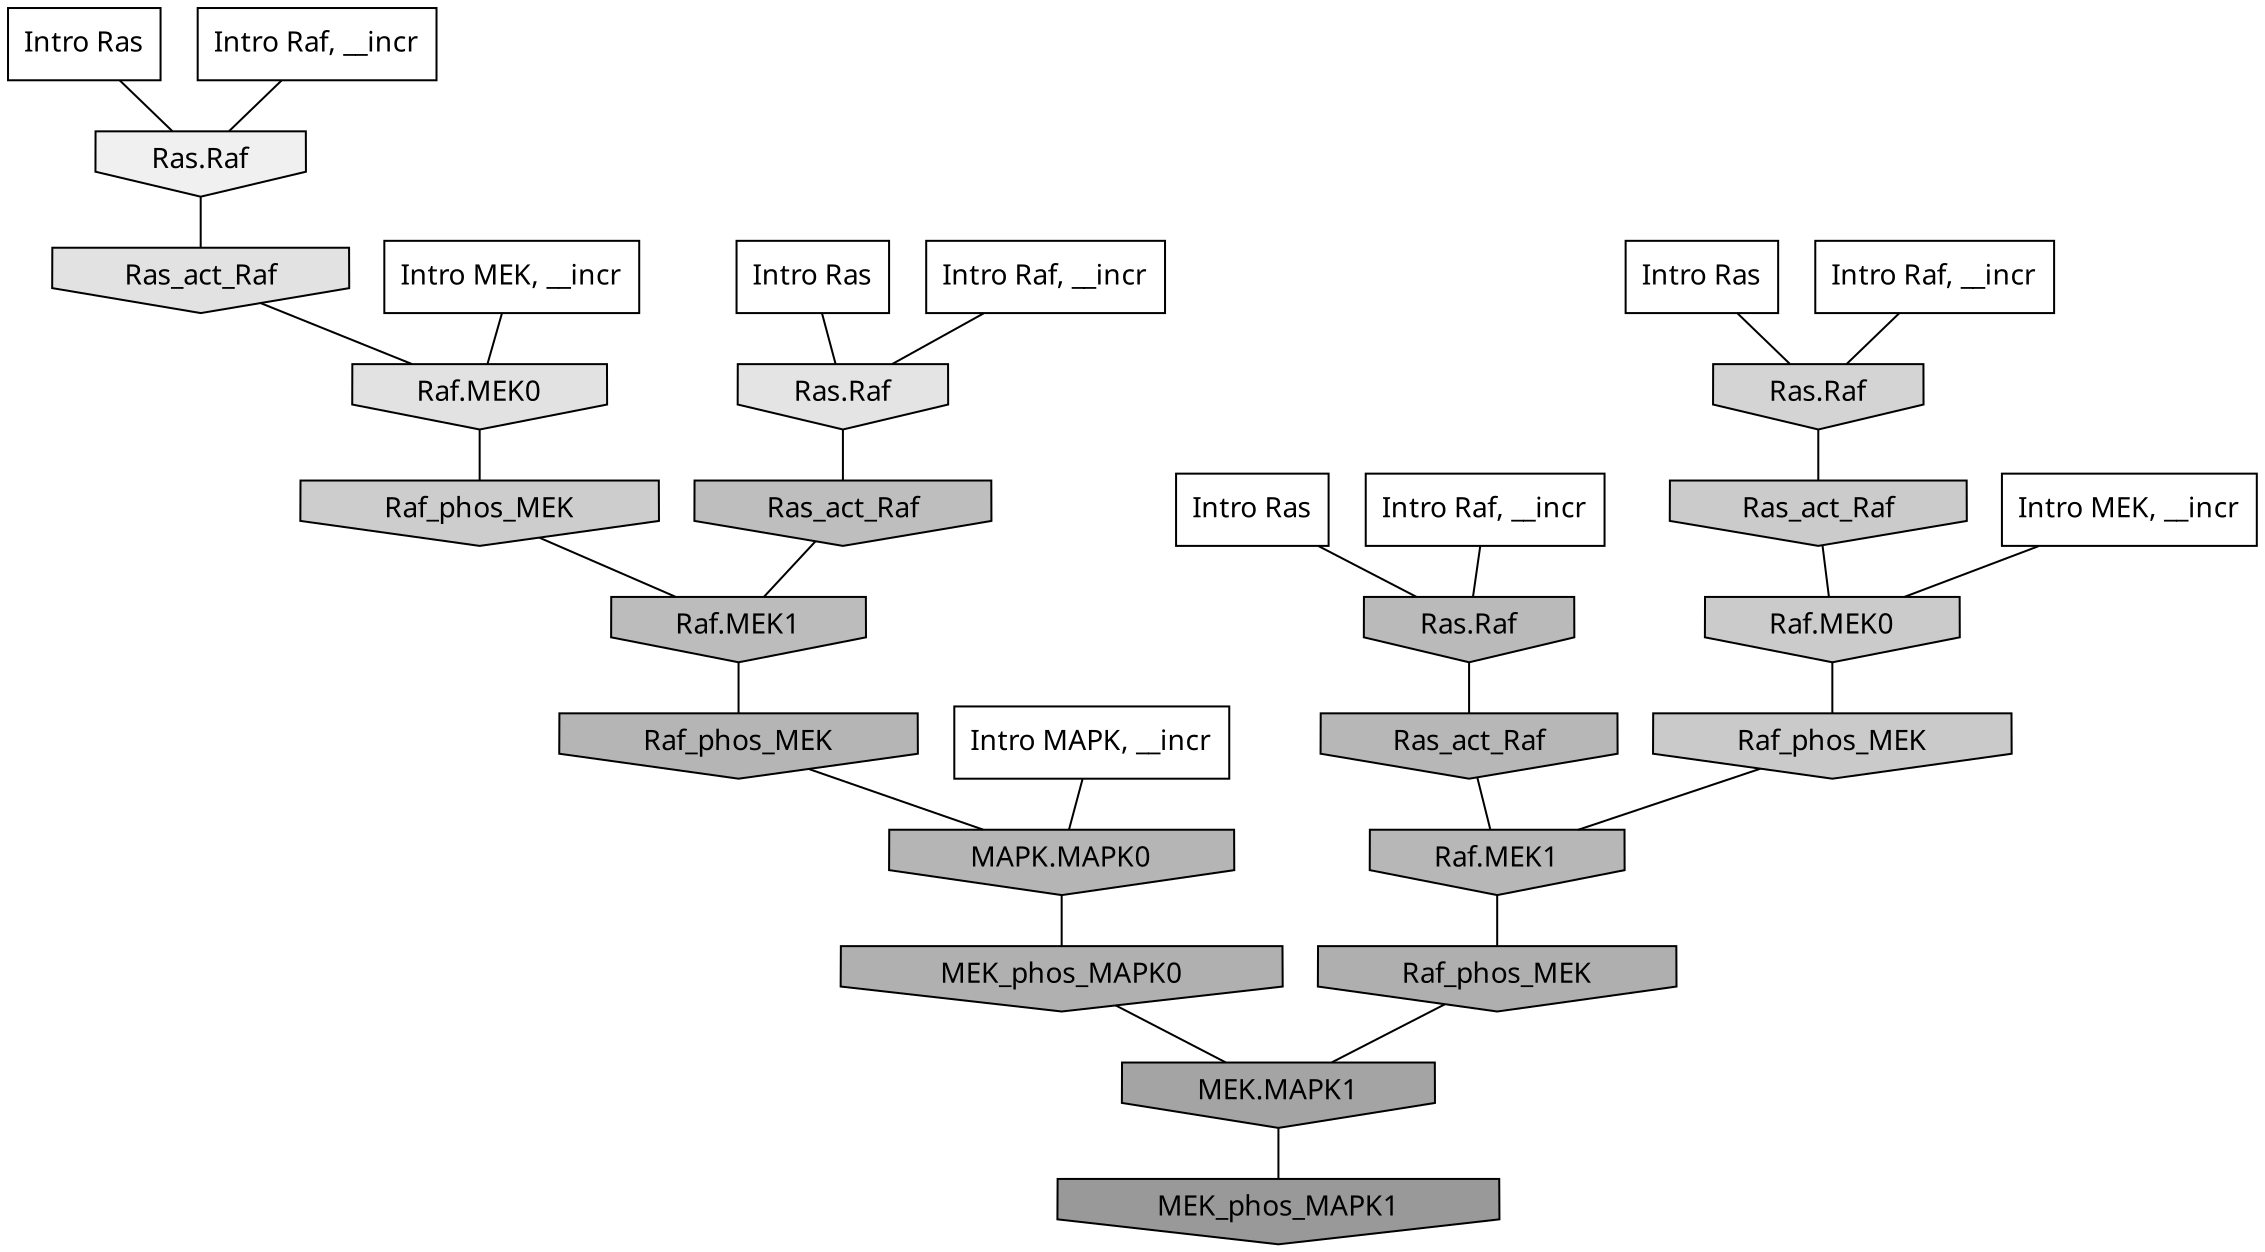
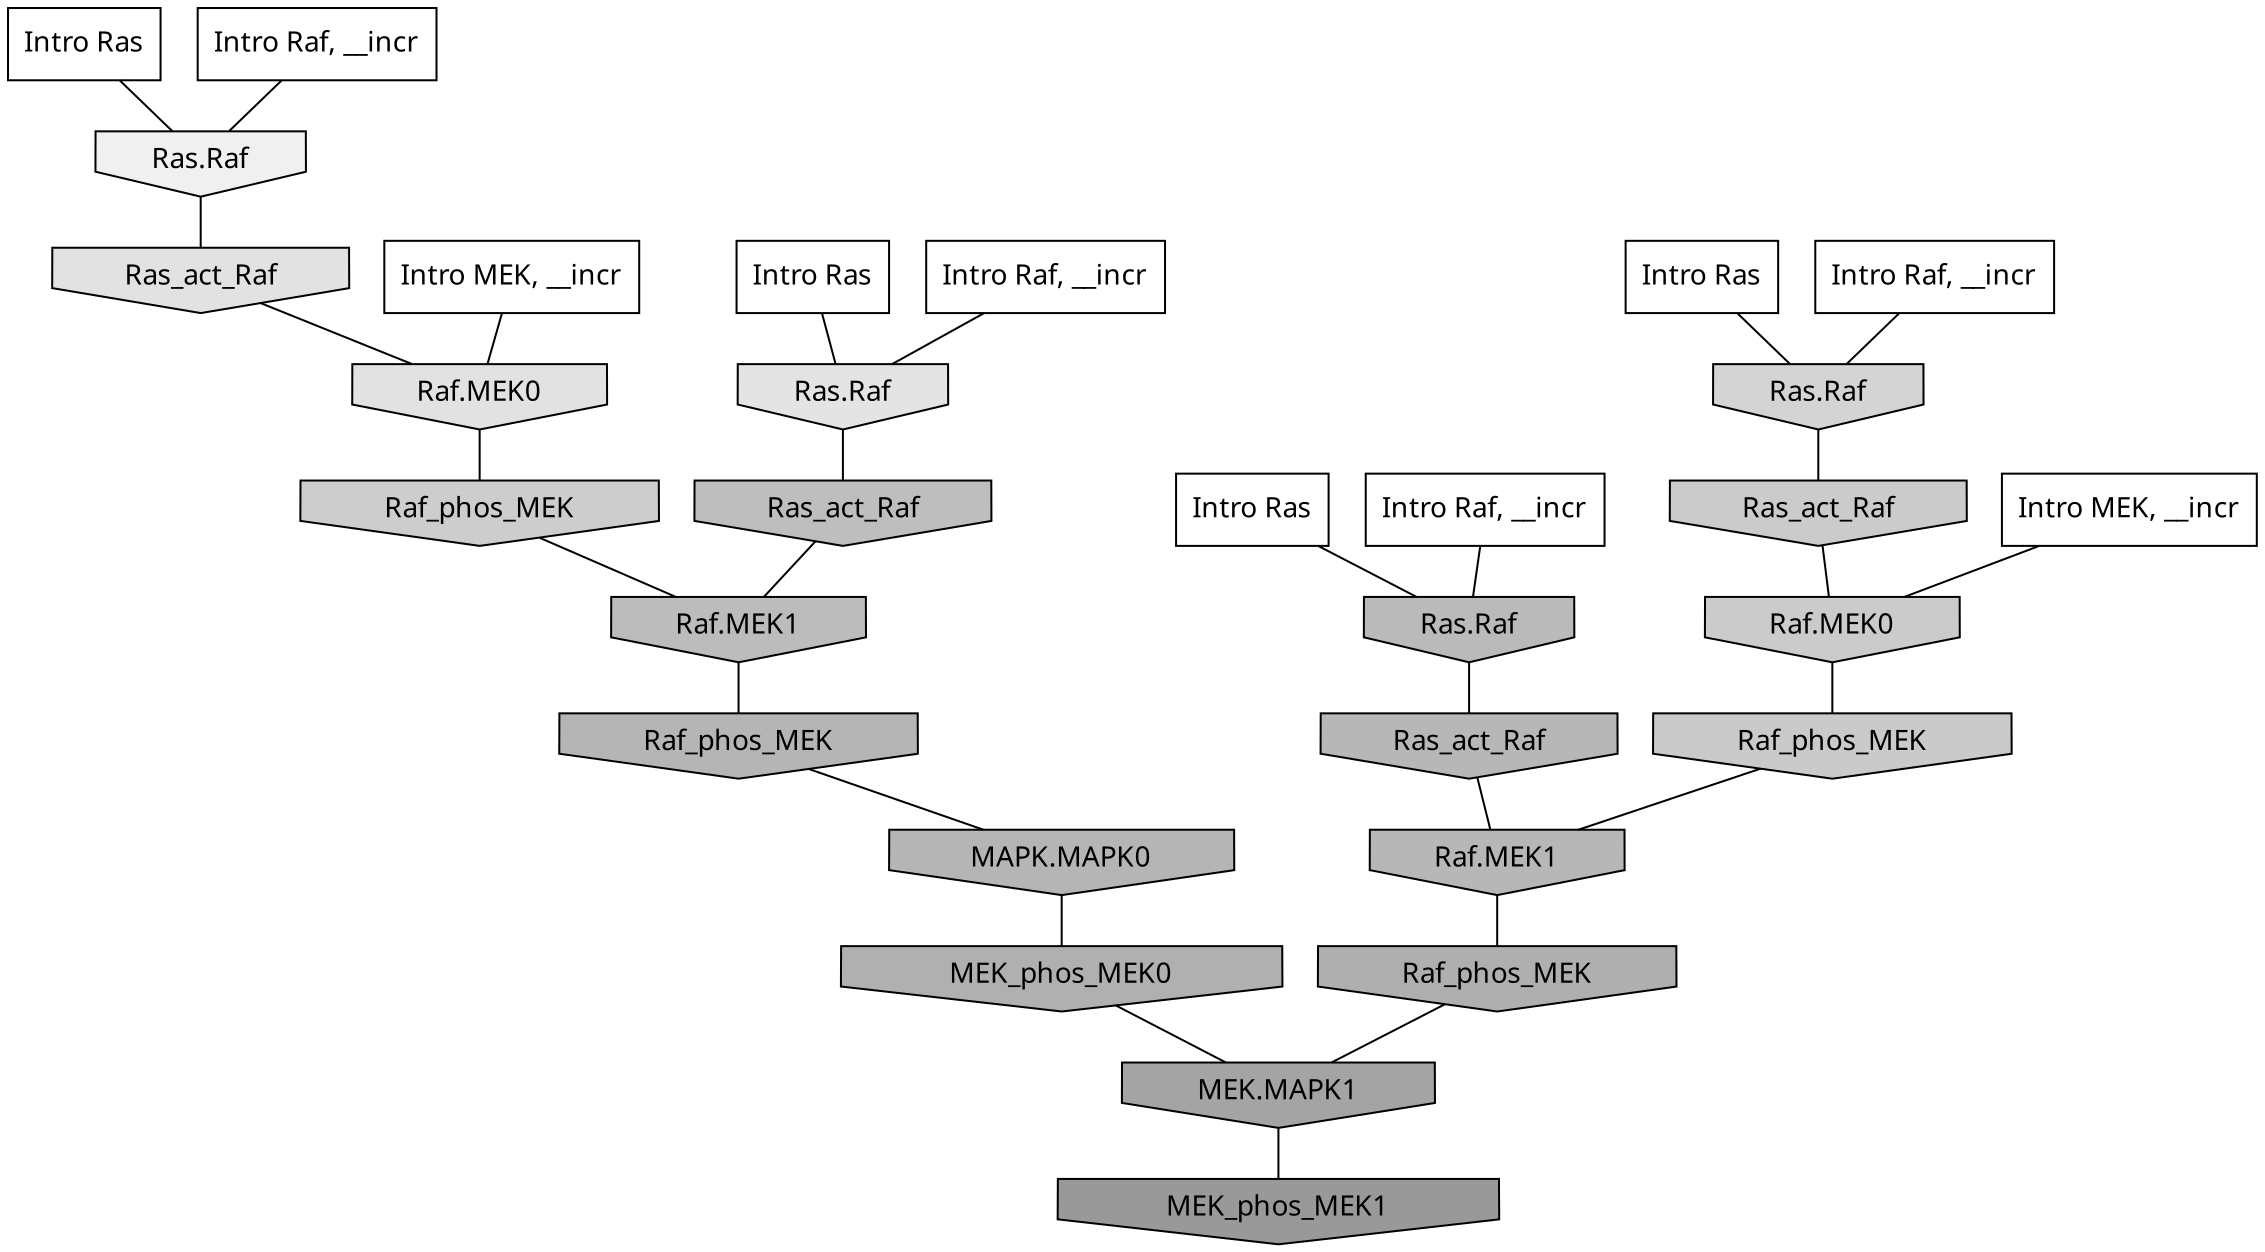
(1092, 743) -> none
(1062, 975) -> (1062, 975)
(1278, 1208) -> (1278, 1208)
